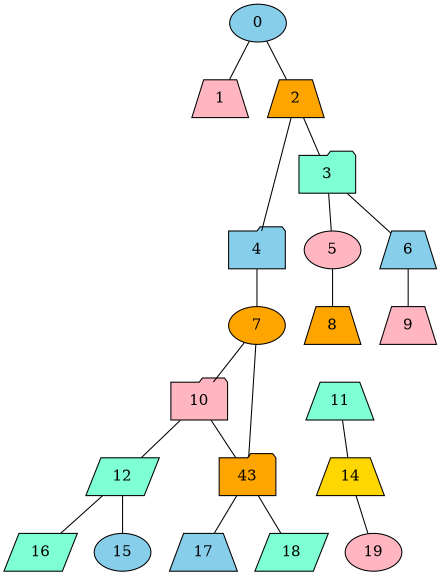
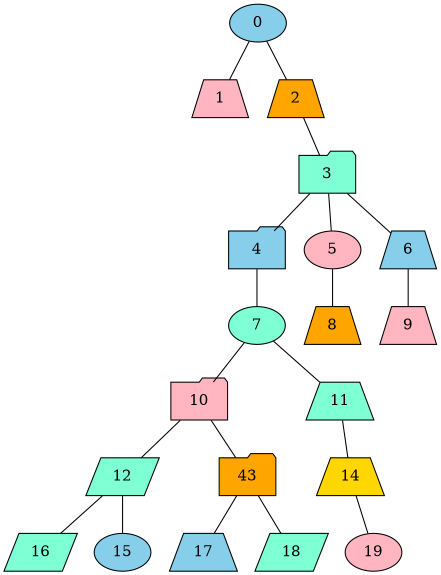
(276, 174) -> (292, 212)
(257, 325) -> (257, 325)
(252, 401) -> (297, 362)
